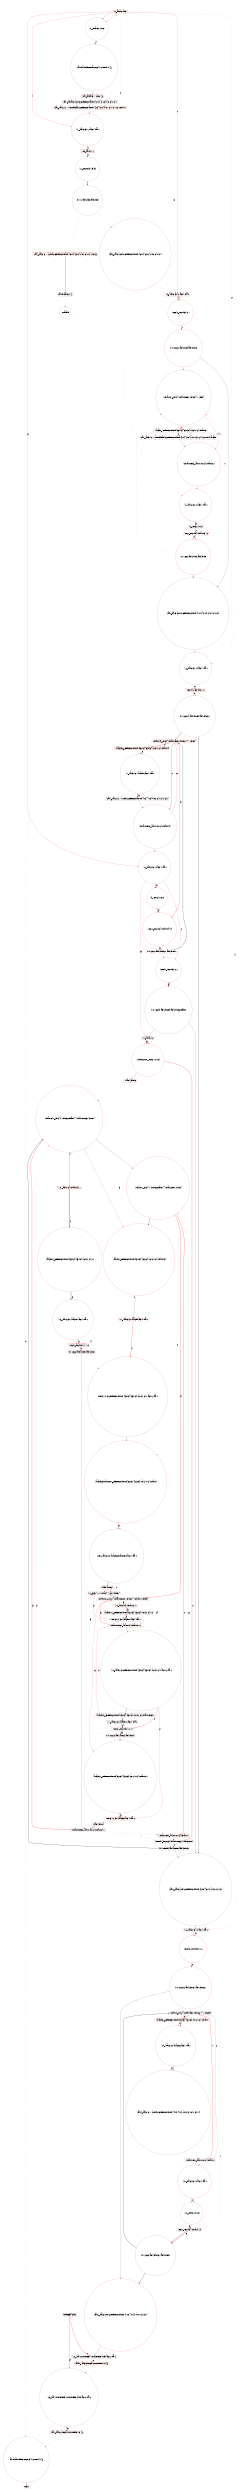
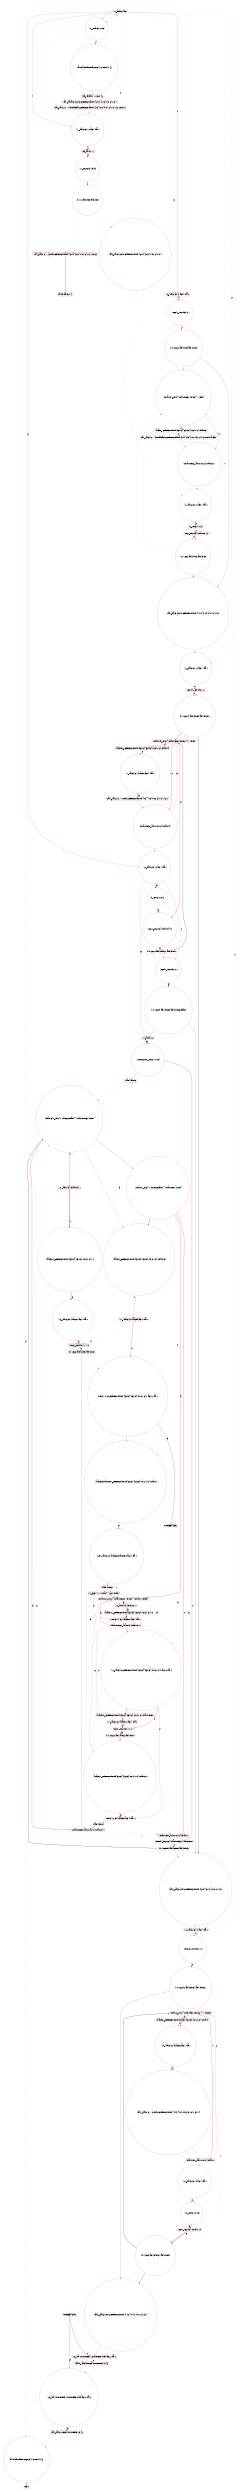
(92, 96) -> (92, 96)
(65, 313) -> none
none -> (171, 1526)
